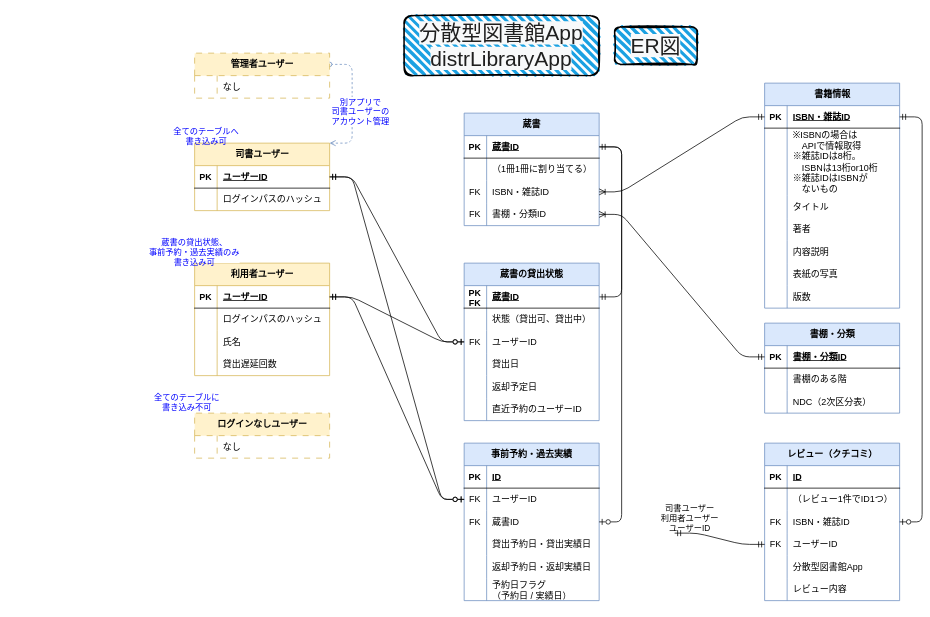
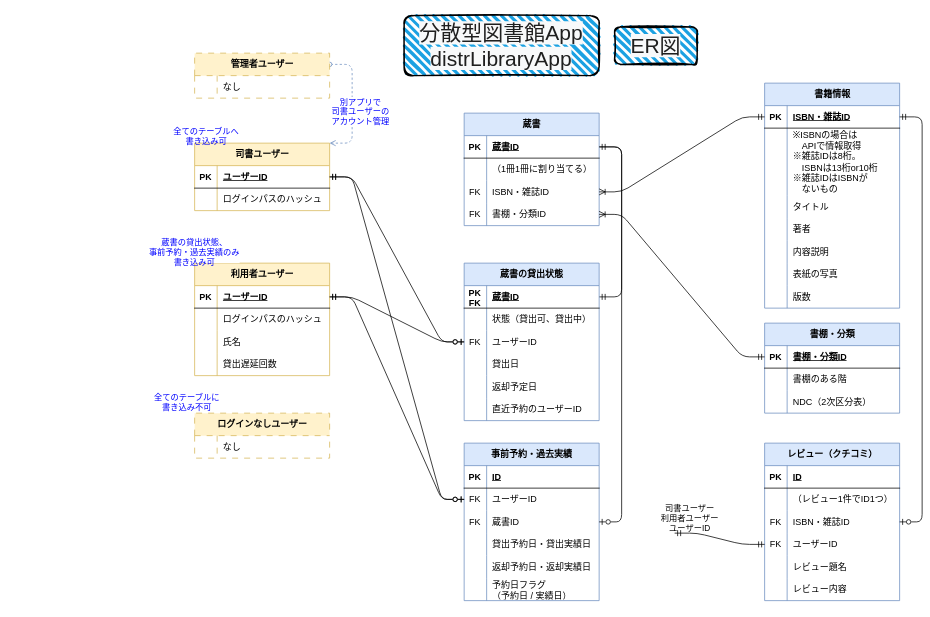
(828, 567) -> (820, 567)
